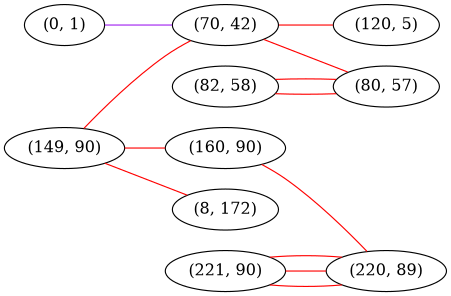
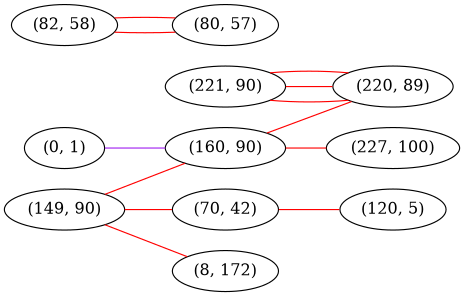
(138, 25) -> (135, 148)
(306, 56) -> none
none -> (393, 148)
